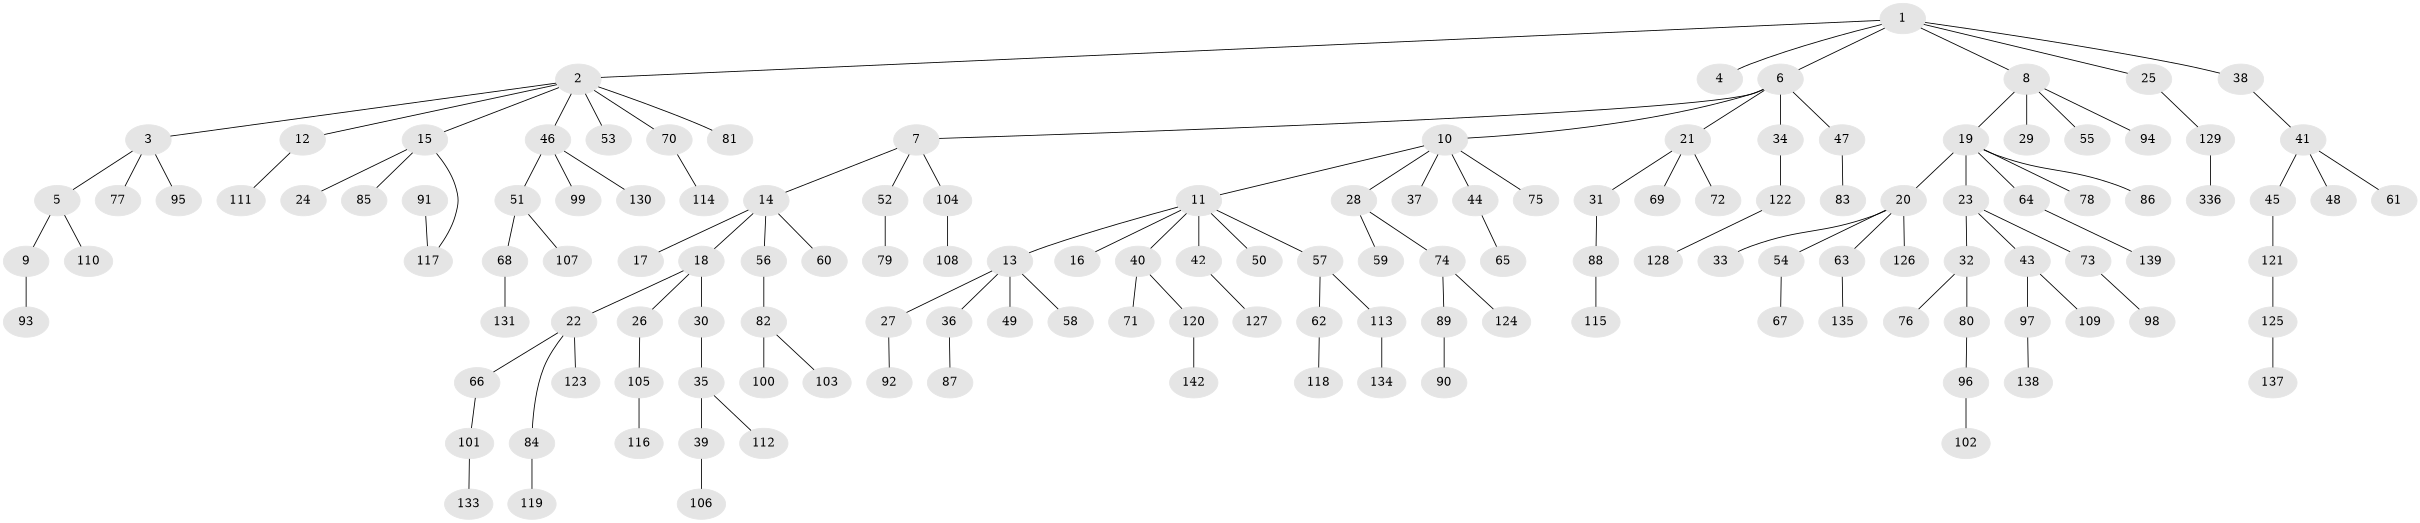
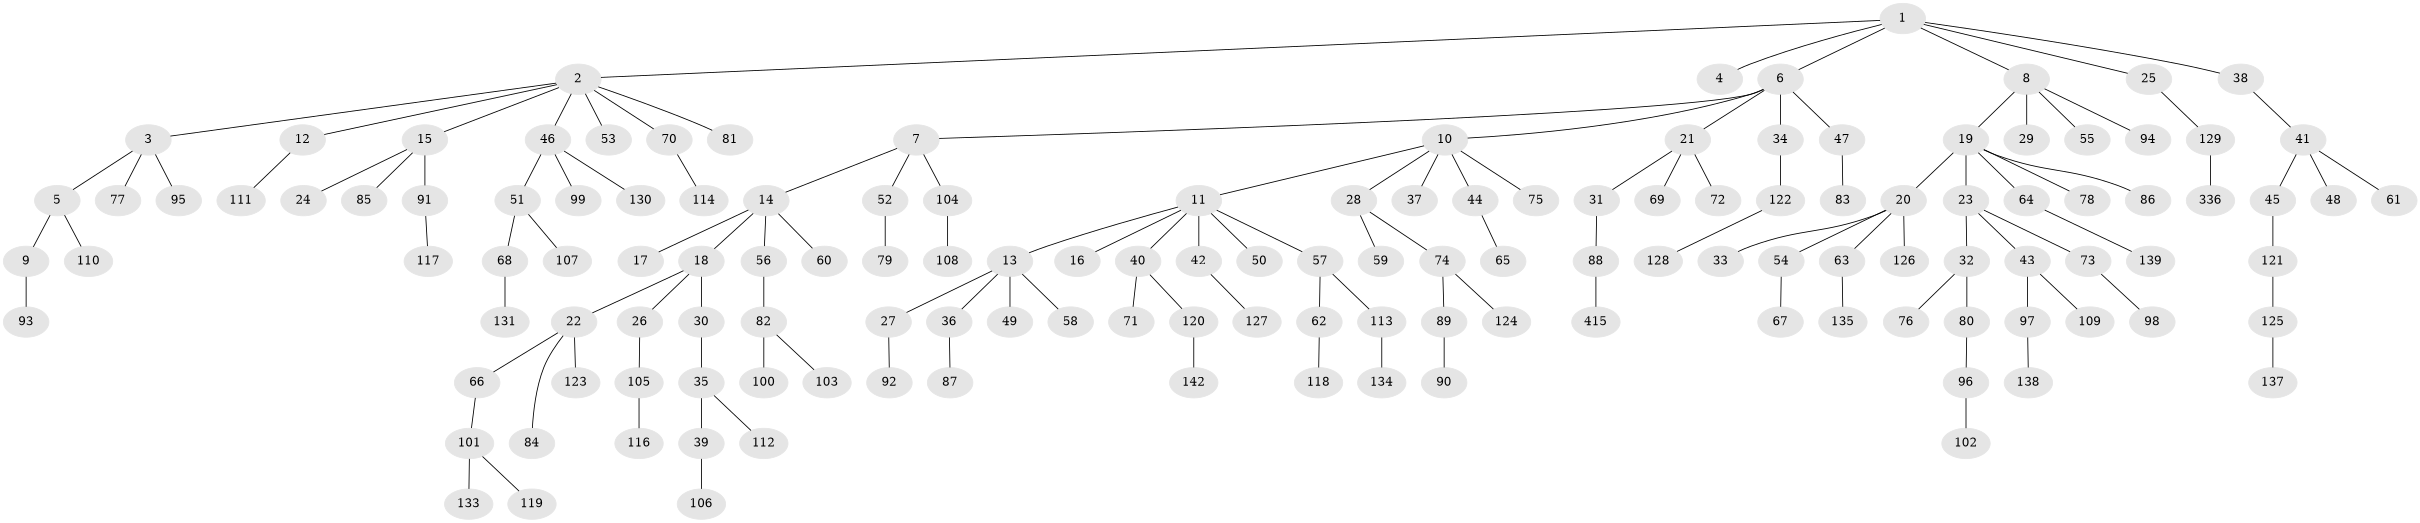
(458, 200) -> (425, 170)
(1596, 322) -> (1596, 322)
(532, 474) -> (501, 474)
